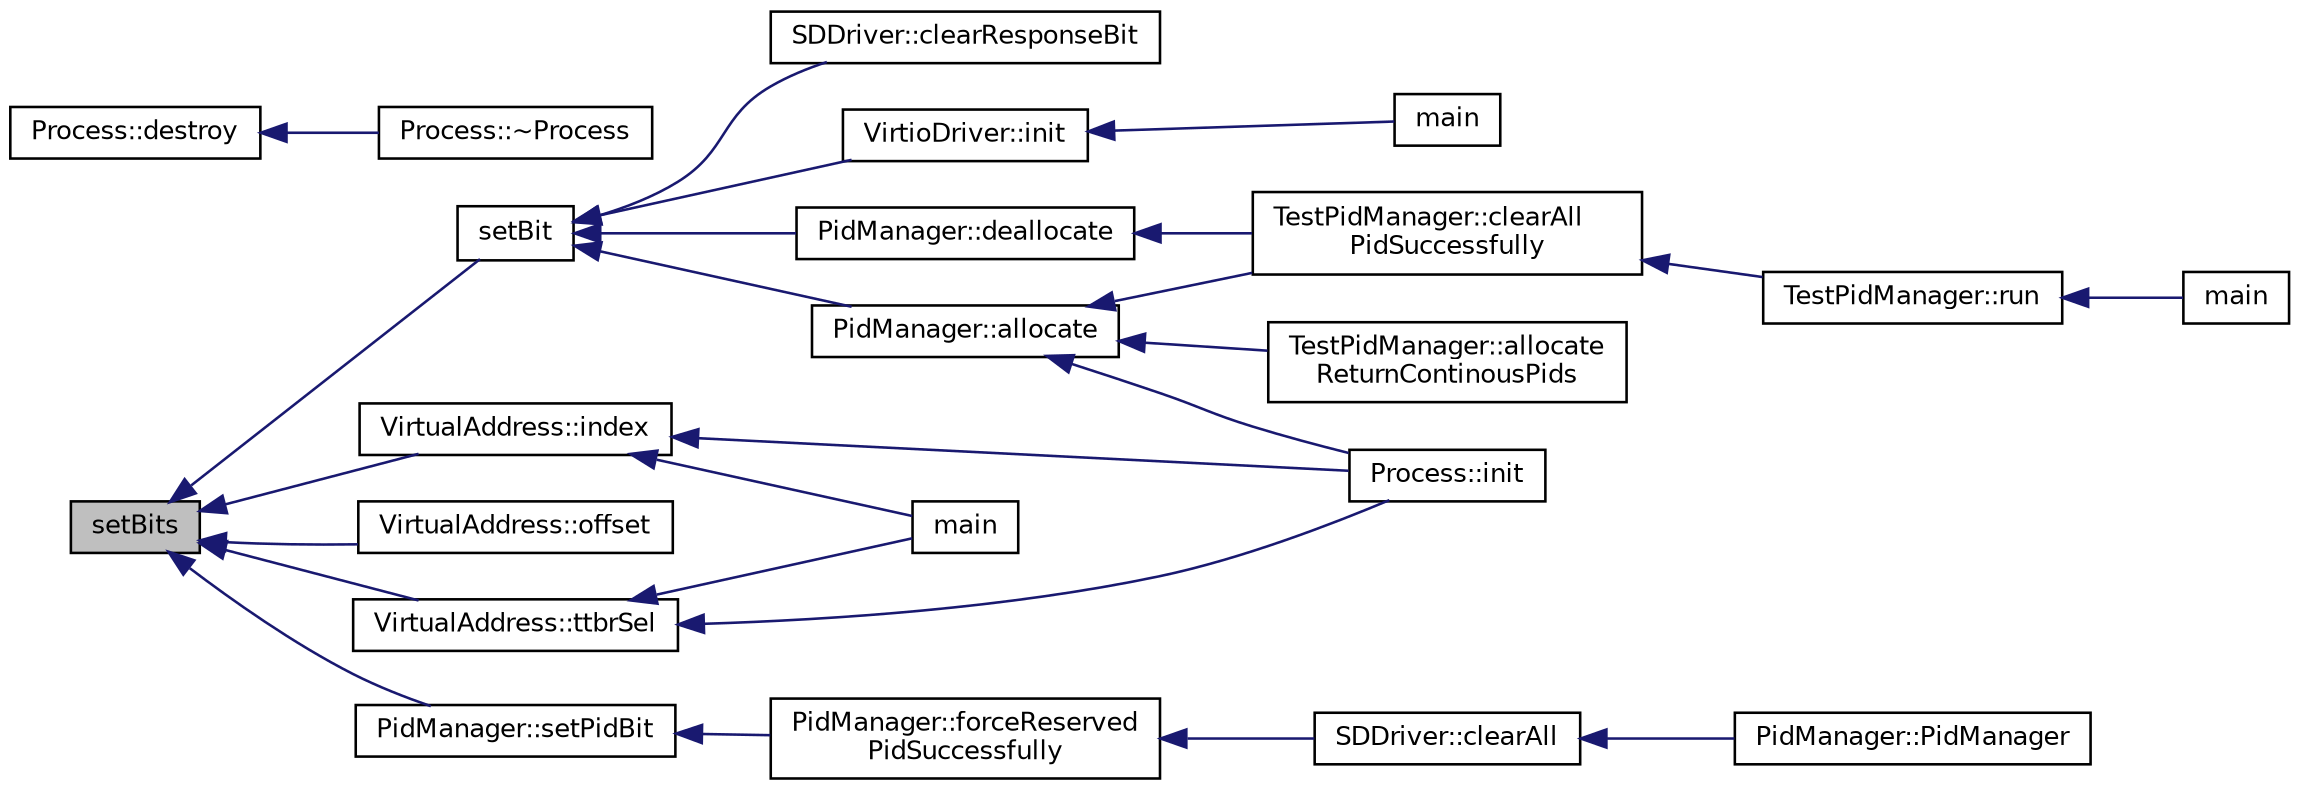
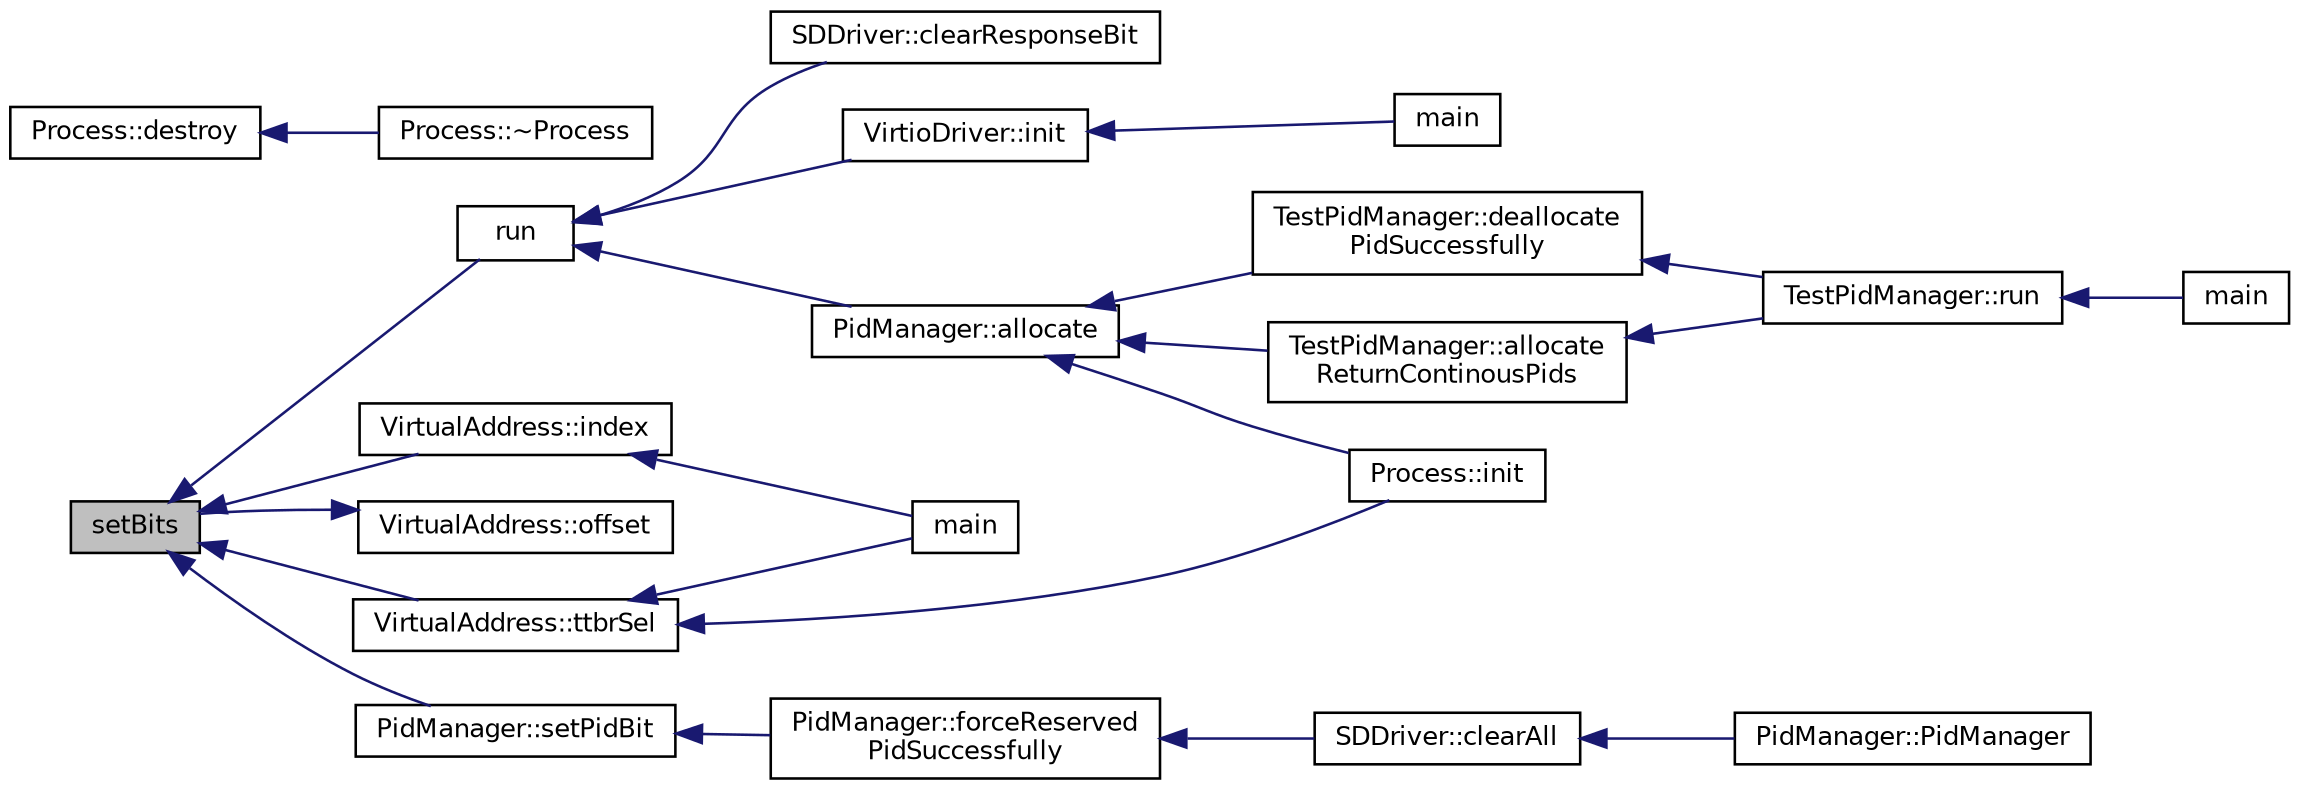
(516, 233) -> (516, 233)
(965, 233) -> none
(1447, 233) -> (1447, 233)
none -> (1708, 326)
(1024, 455) -> none
(292, 544) -> (266, 511)
